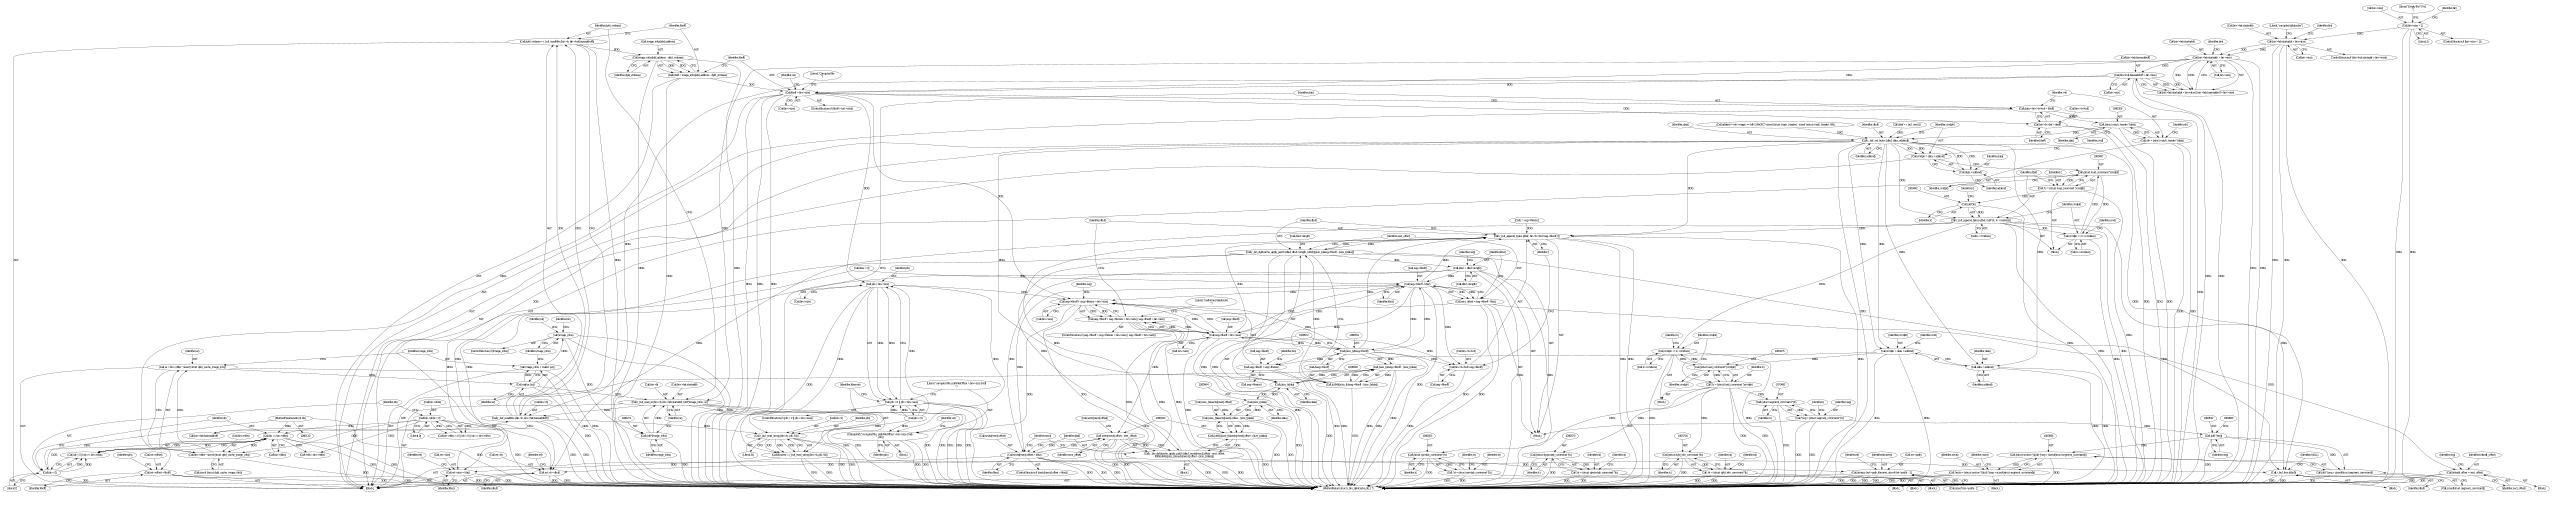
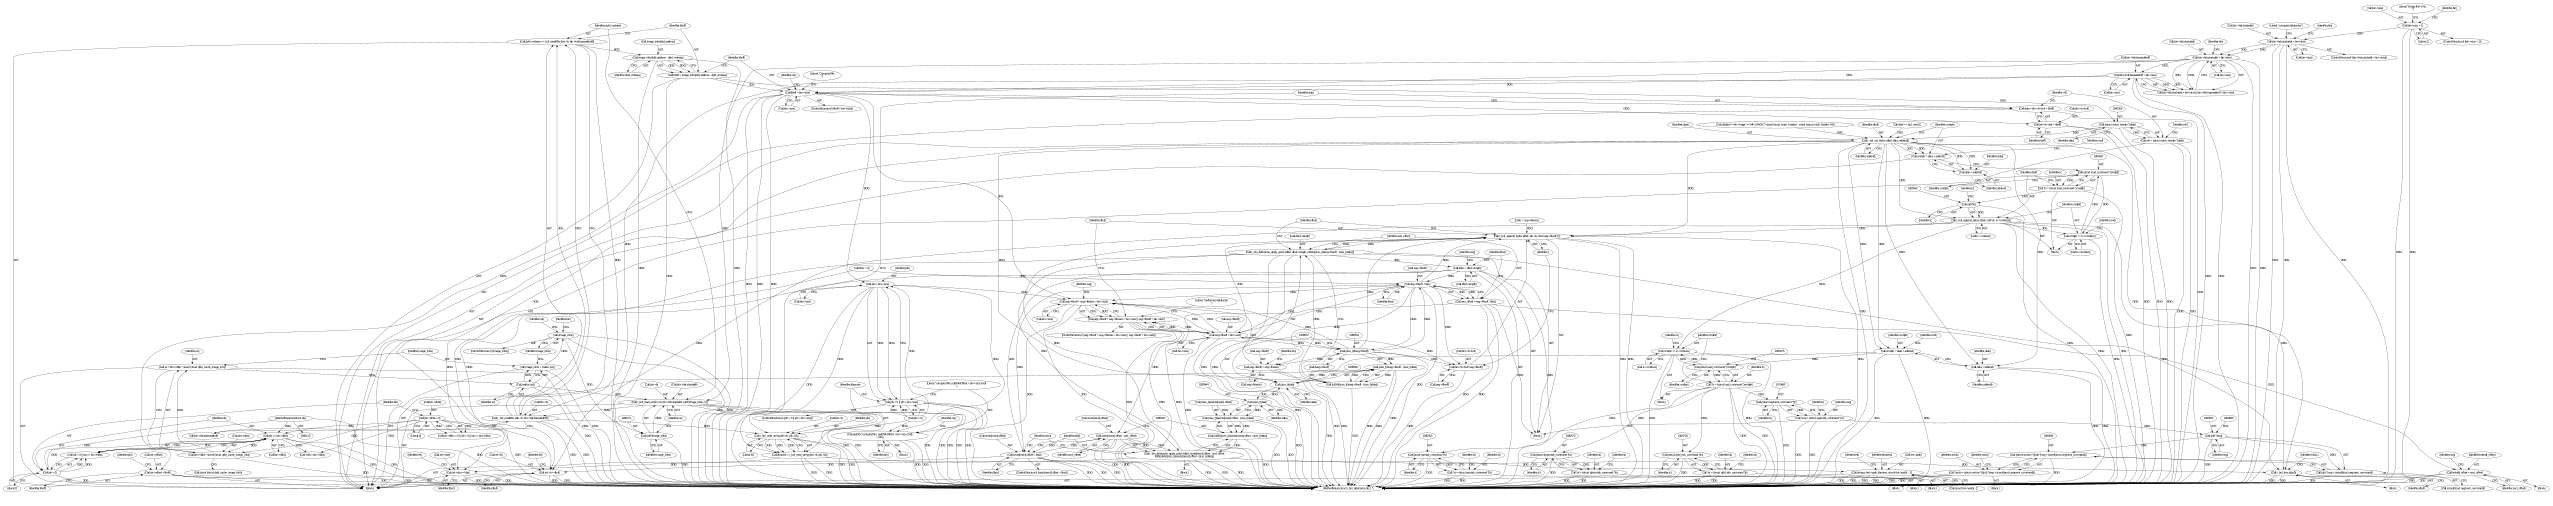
(2070, 118) -> (1417, 91)
(218, 465) -> none
